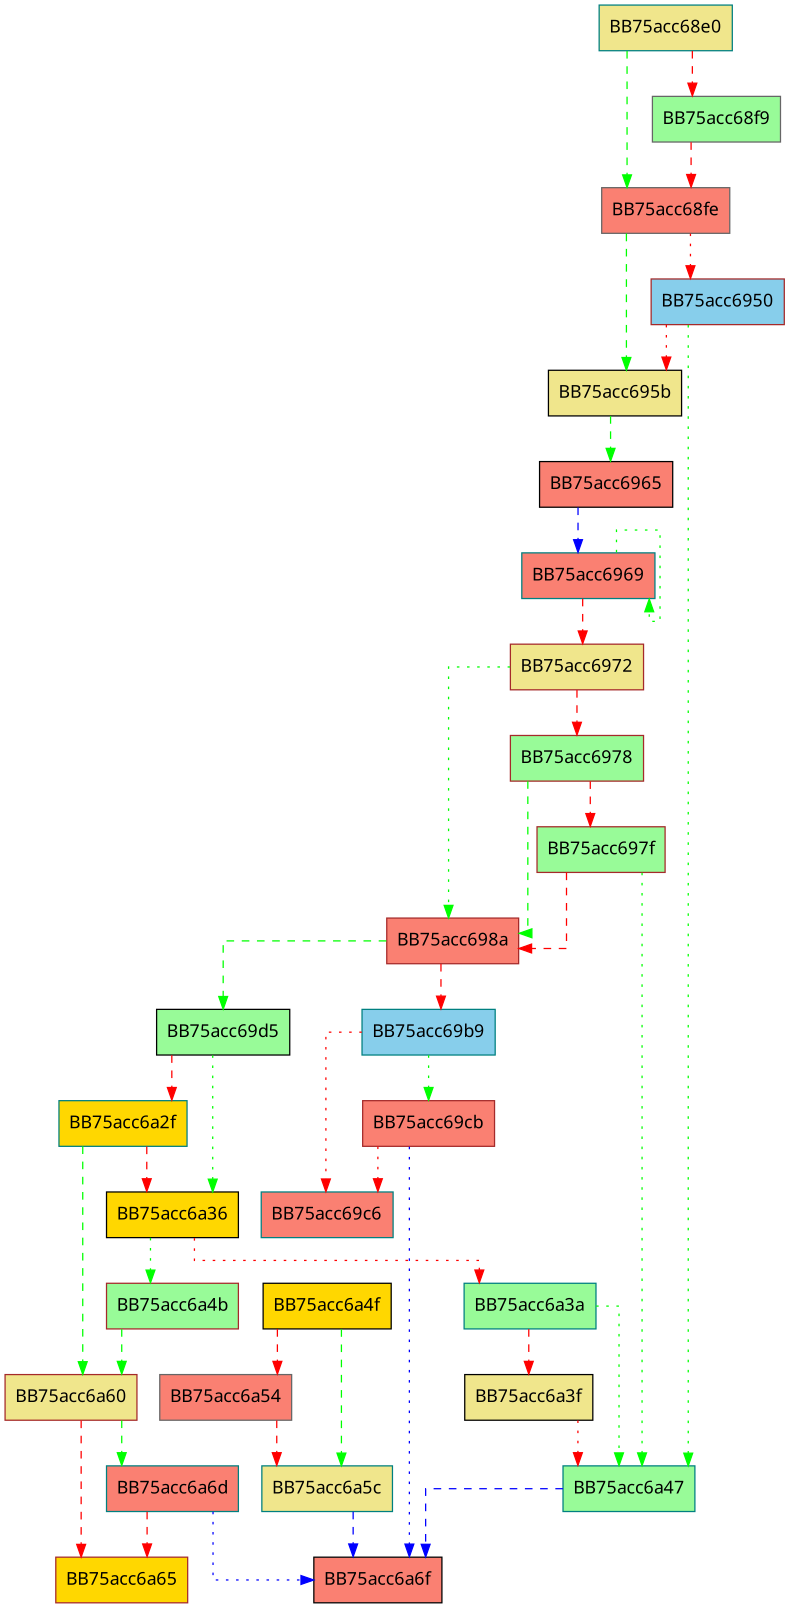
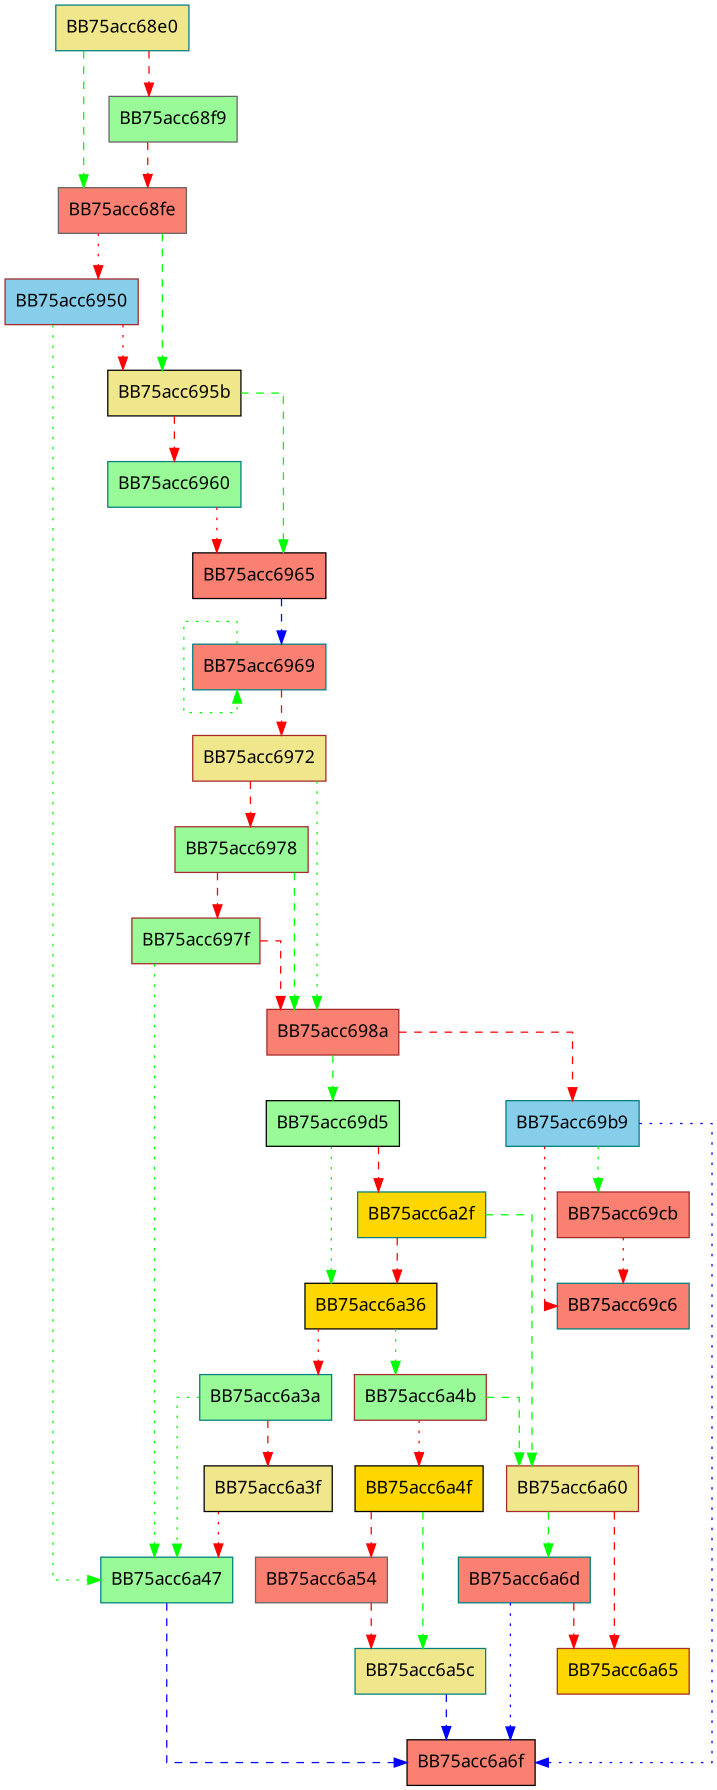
none -> (174, 484)
(409, 1345) -> (712, 1489)
none -> (419, 1437)
